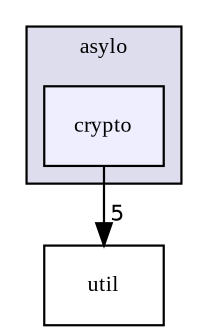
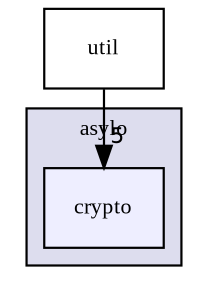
(104, 198) -> (104, 122)
